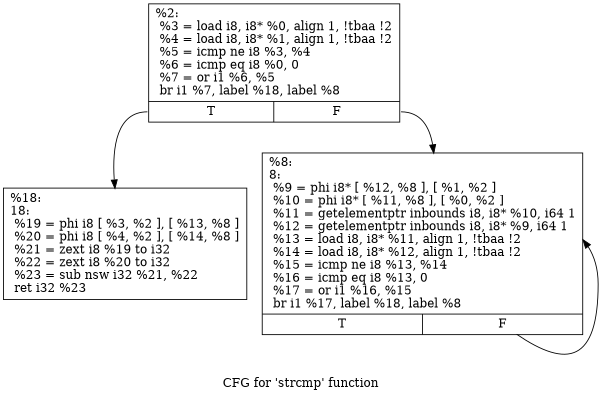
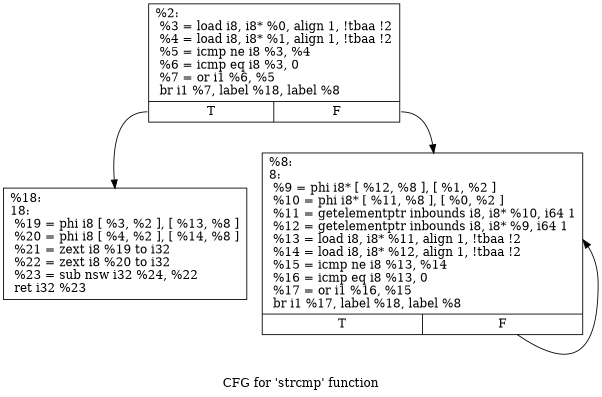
(228, 65) -> (228, 65)
(105, 276) -> (105, 276)
